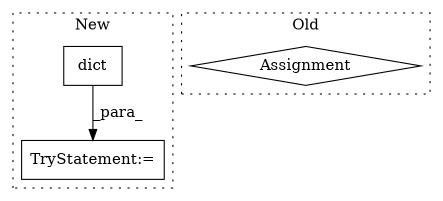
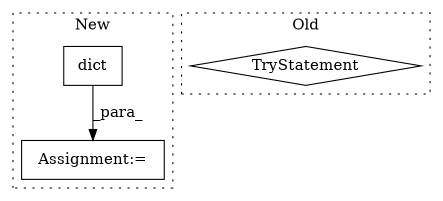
(306, 66) -> (306, 66)
(93, 160) -> (93, 160)
